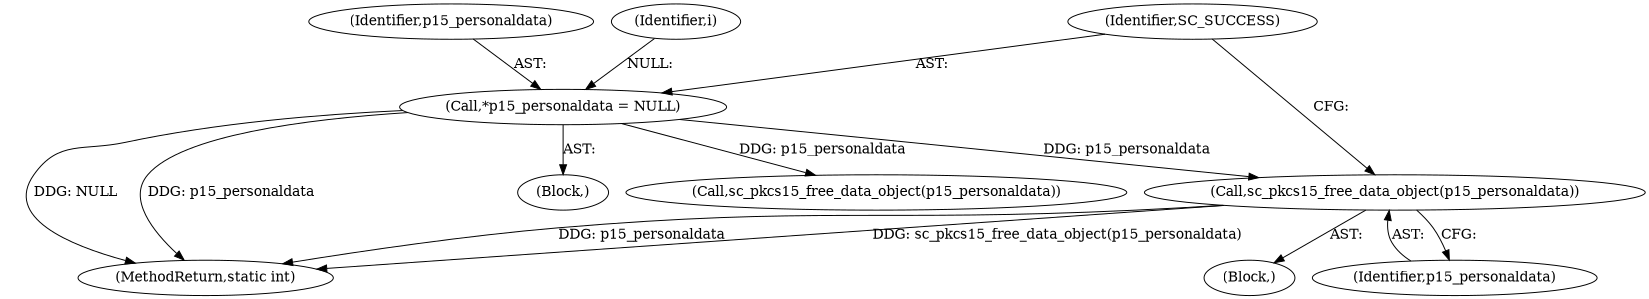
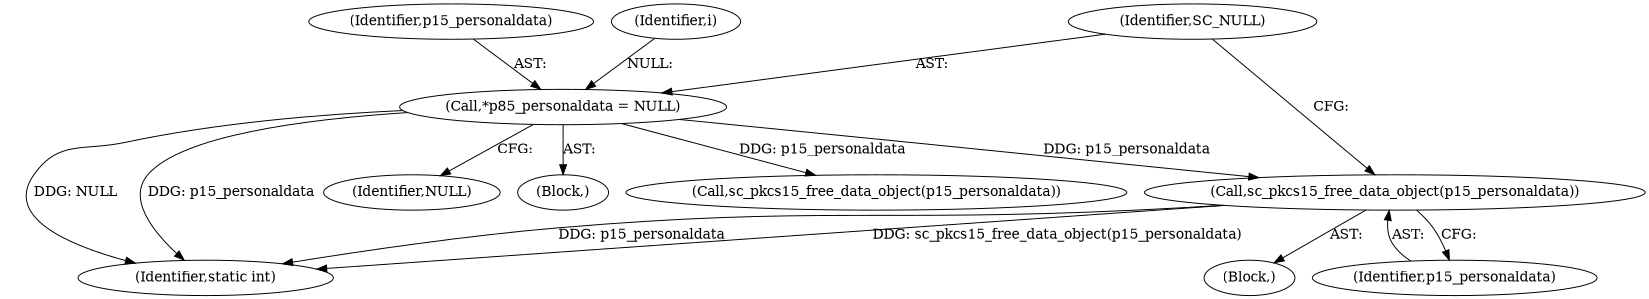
(1193, 22) -> (1193, 22)
(563, 107) -> (563, 107)
none -> (412, 192)
(206, 278) -> (206, 278)
